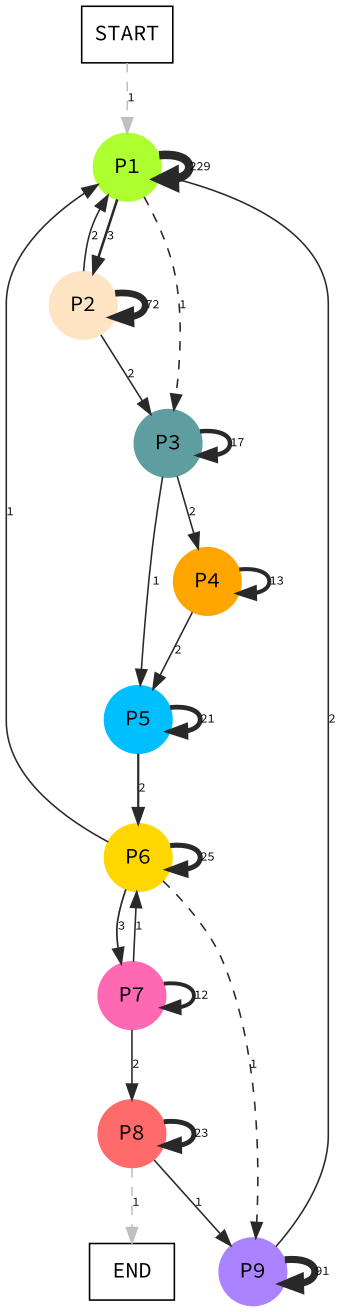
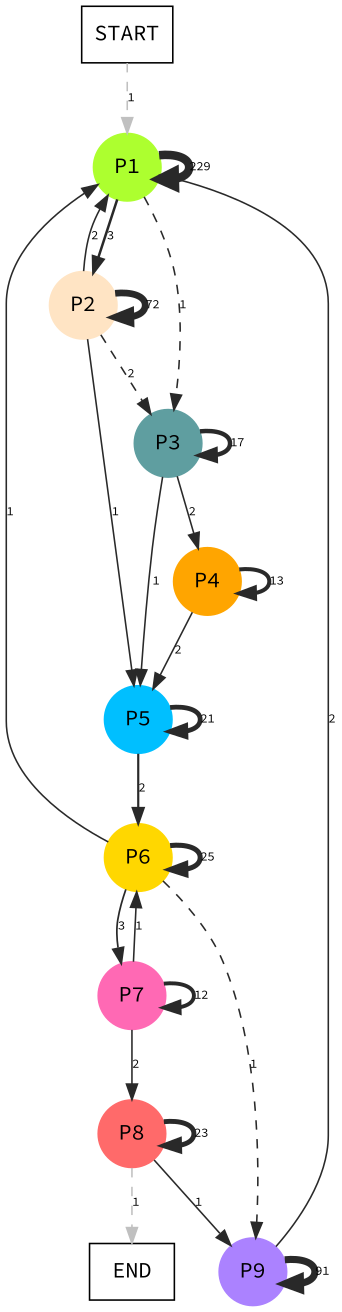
(122, 368) -> (122, 368)
none -> (110, 505)
